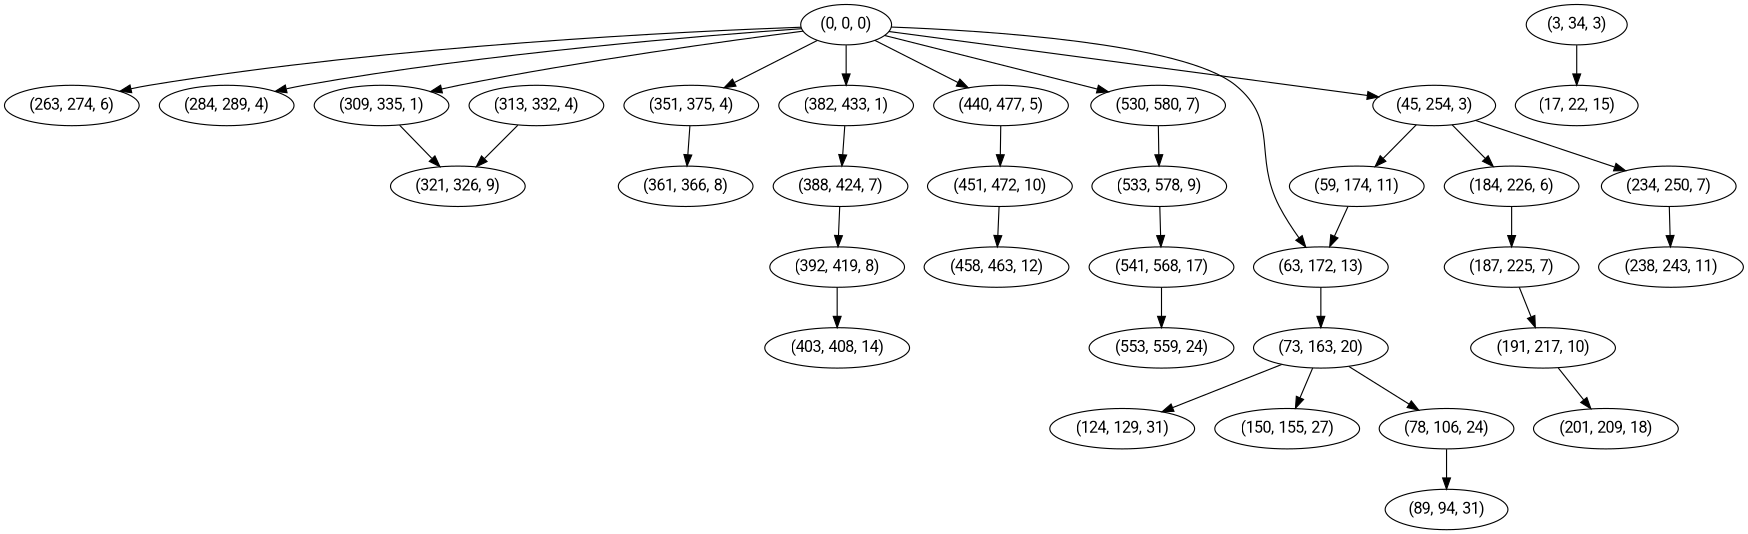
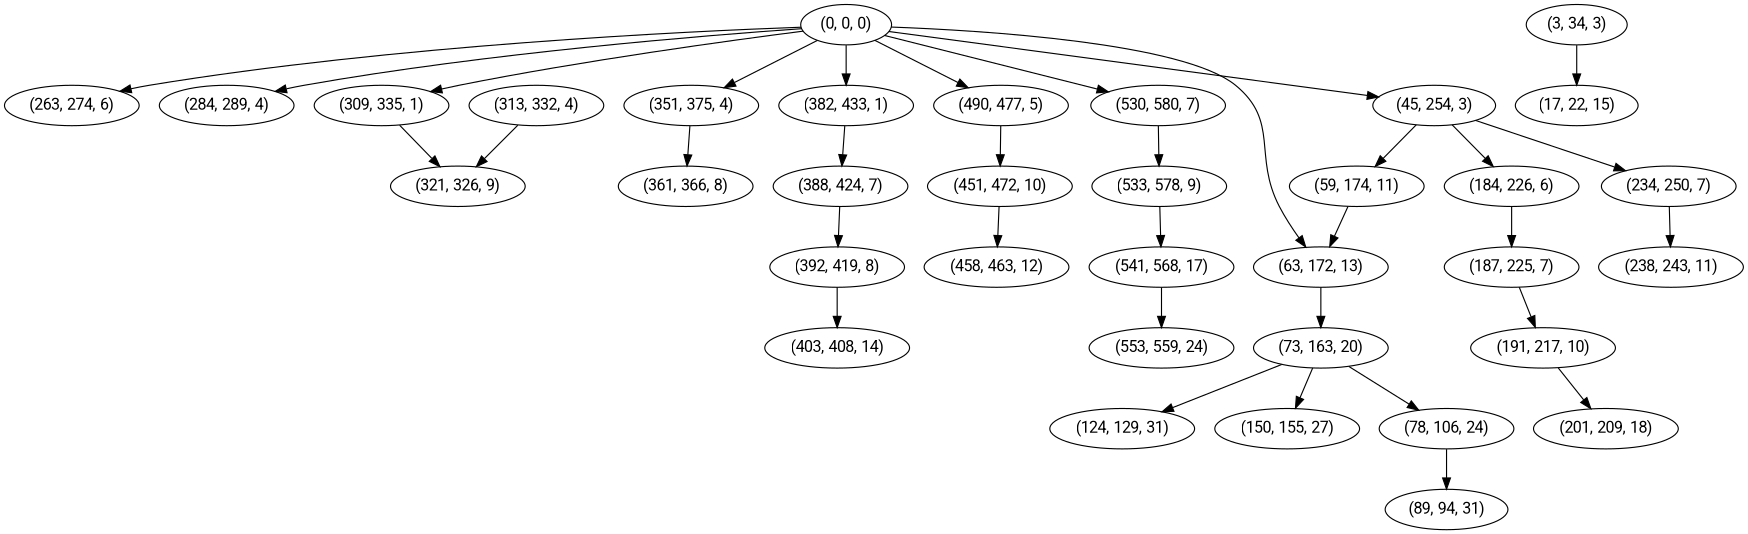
(1001, 105) -> (1001, 105)
